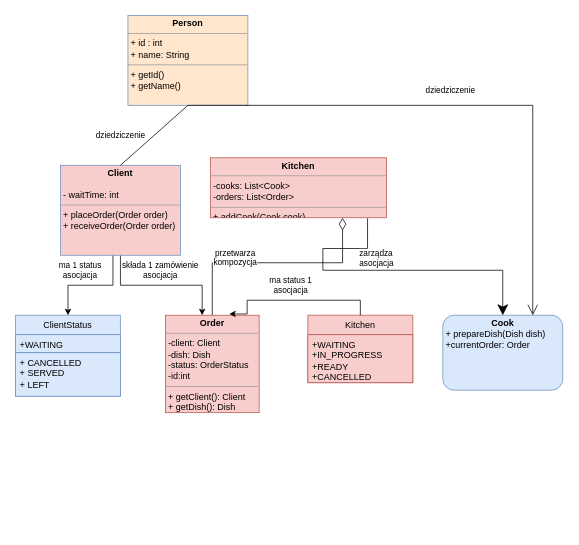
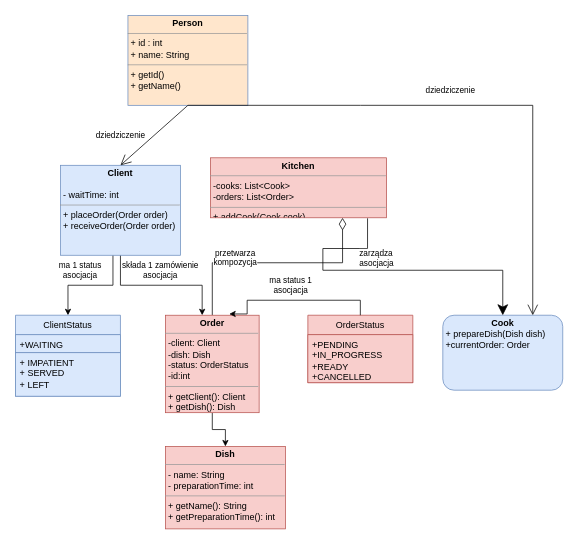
(123, 163) -> (125, 162)
(120, 210) -> (120, 210)
(360, 325) -> (360, 325)
(343, 362) -> (343, 362)
(46, 374) -> (46, 374)
none -> (216, 430)
none -> (225, 488)
